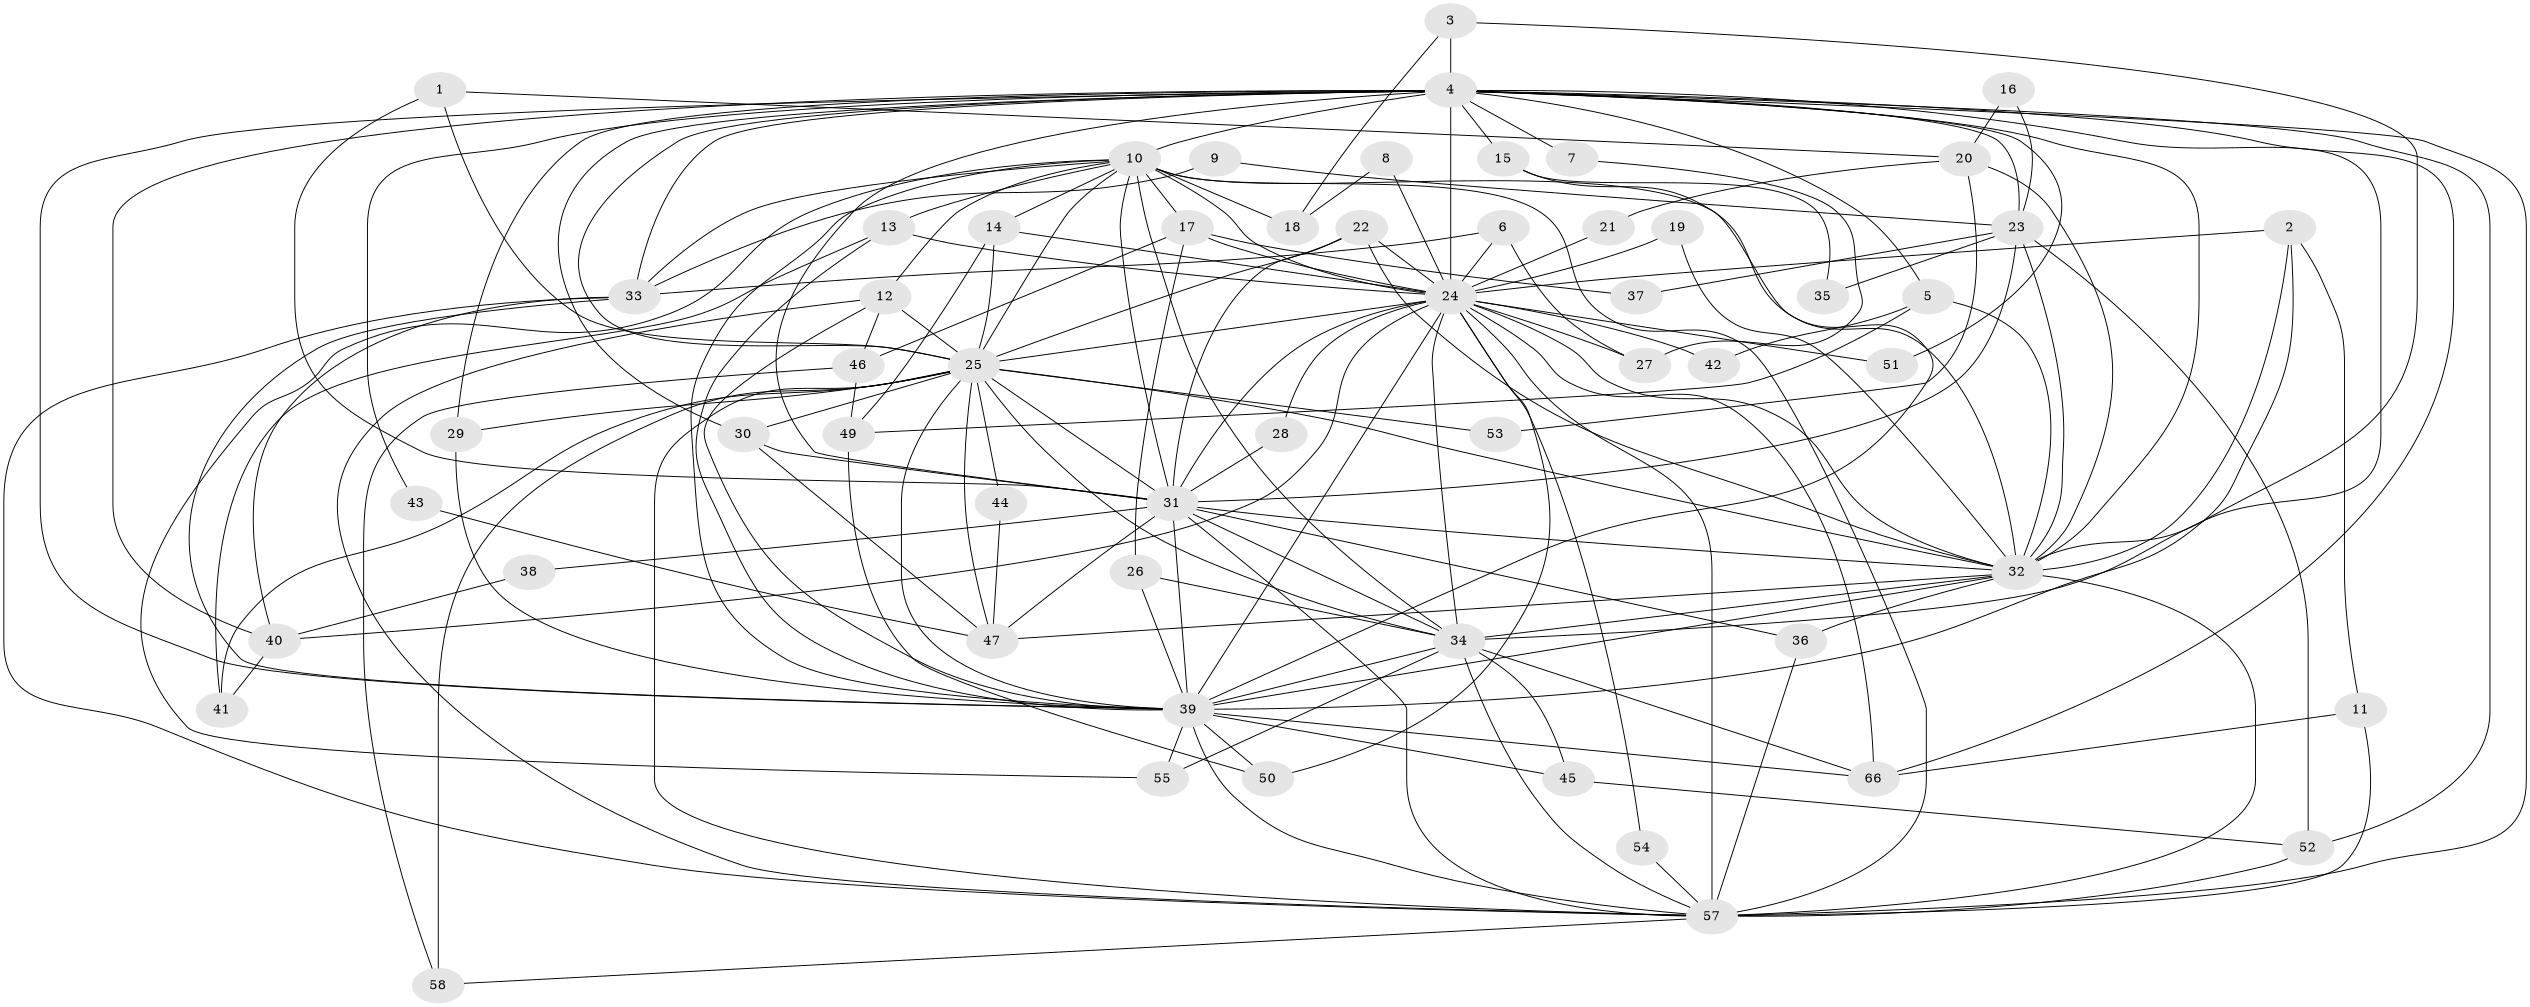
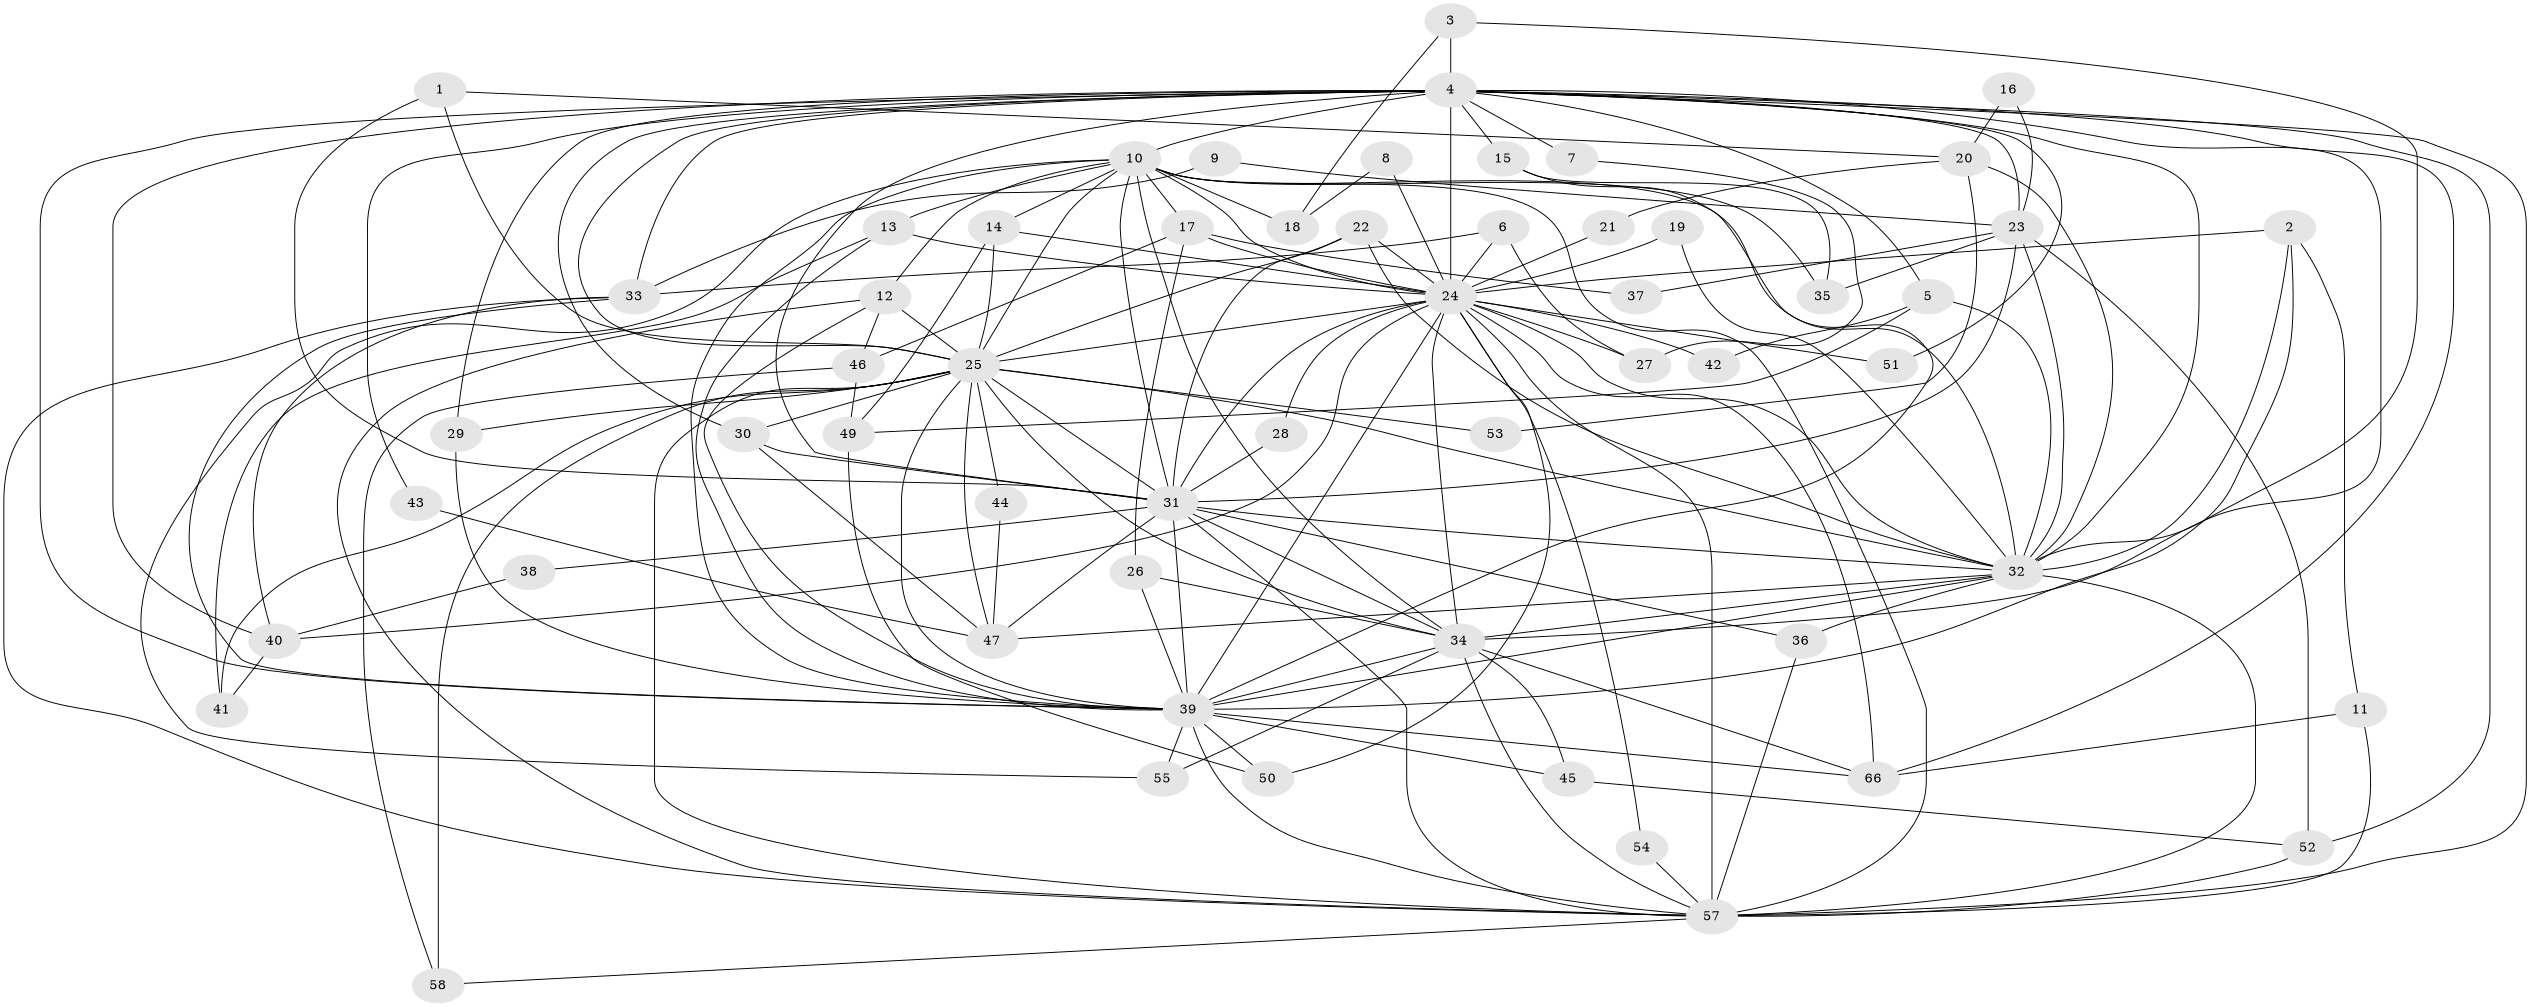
(866, 186) -> (1501, 183)
